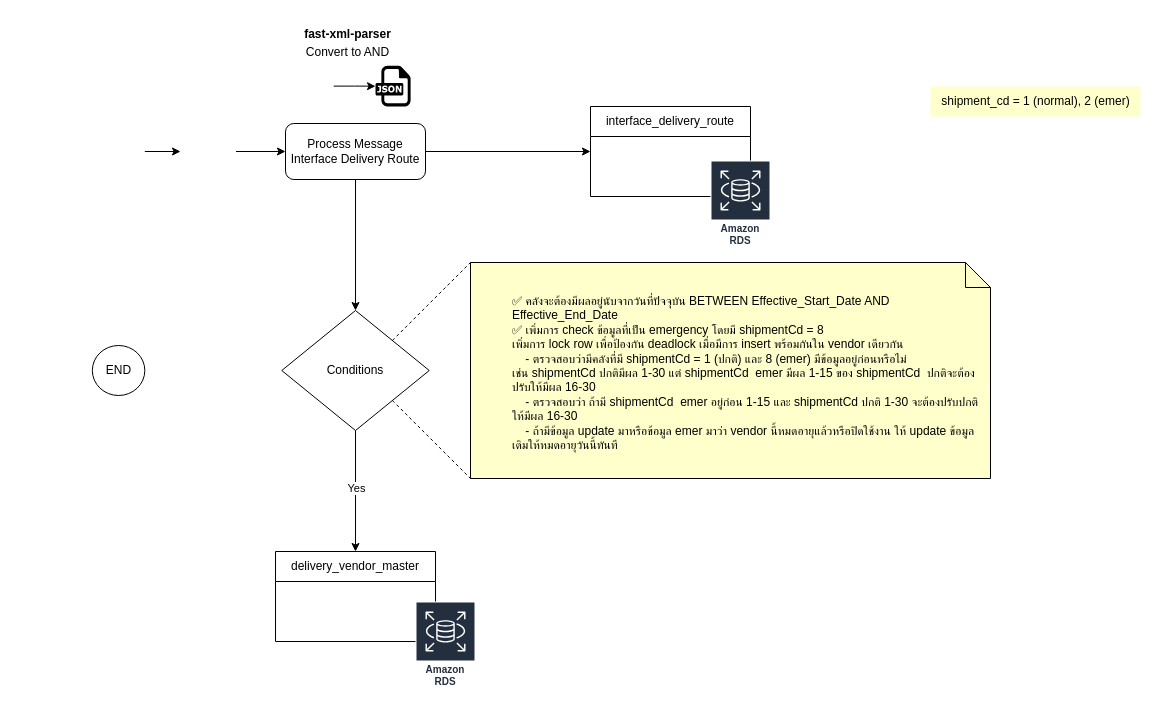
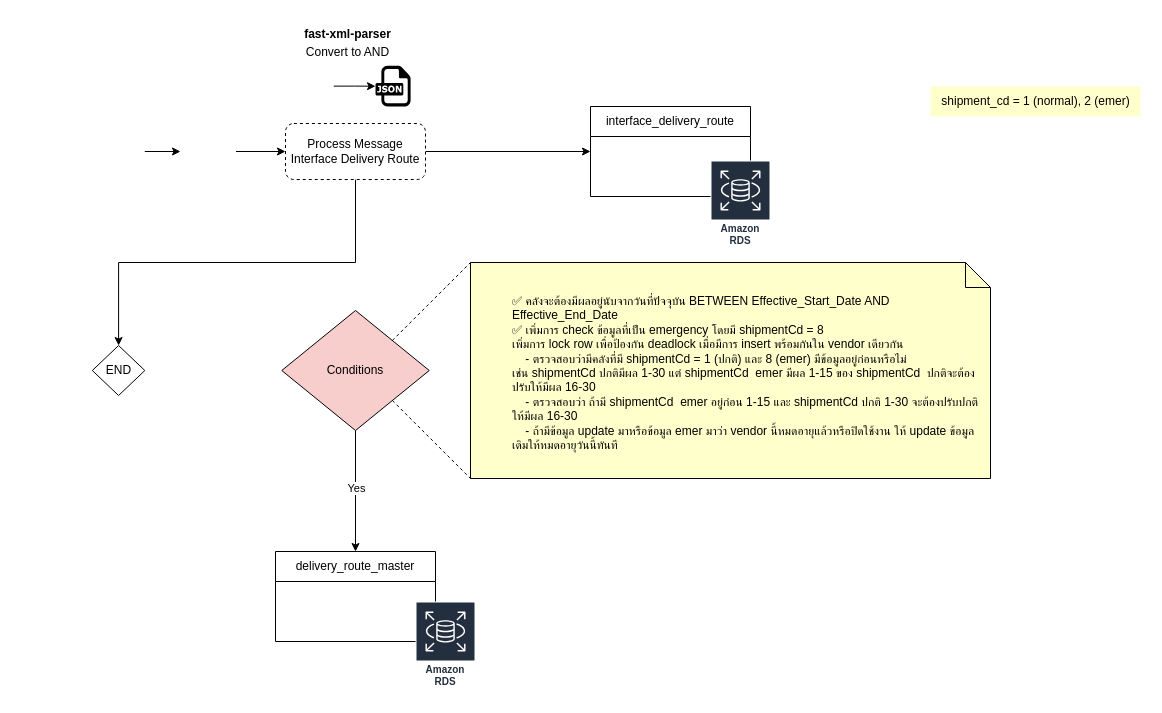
(356, 152) -> (356, 152)
(356, 282) -> (201, 263)
(119, 371) -> (119, 371)
(356, 371) -> (356, 371)
(356, 567) -> (356, 567)
